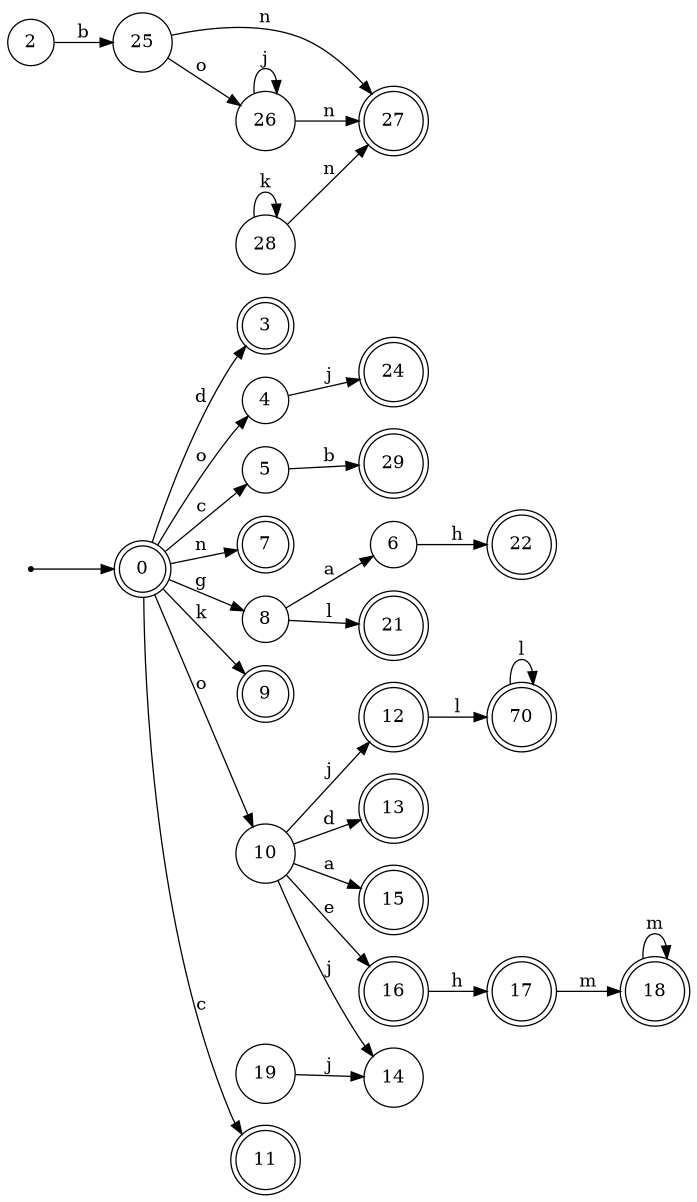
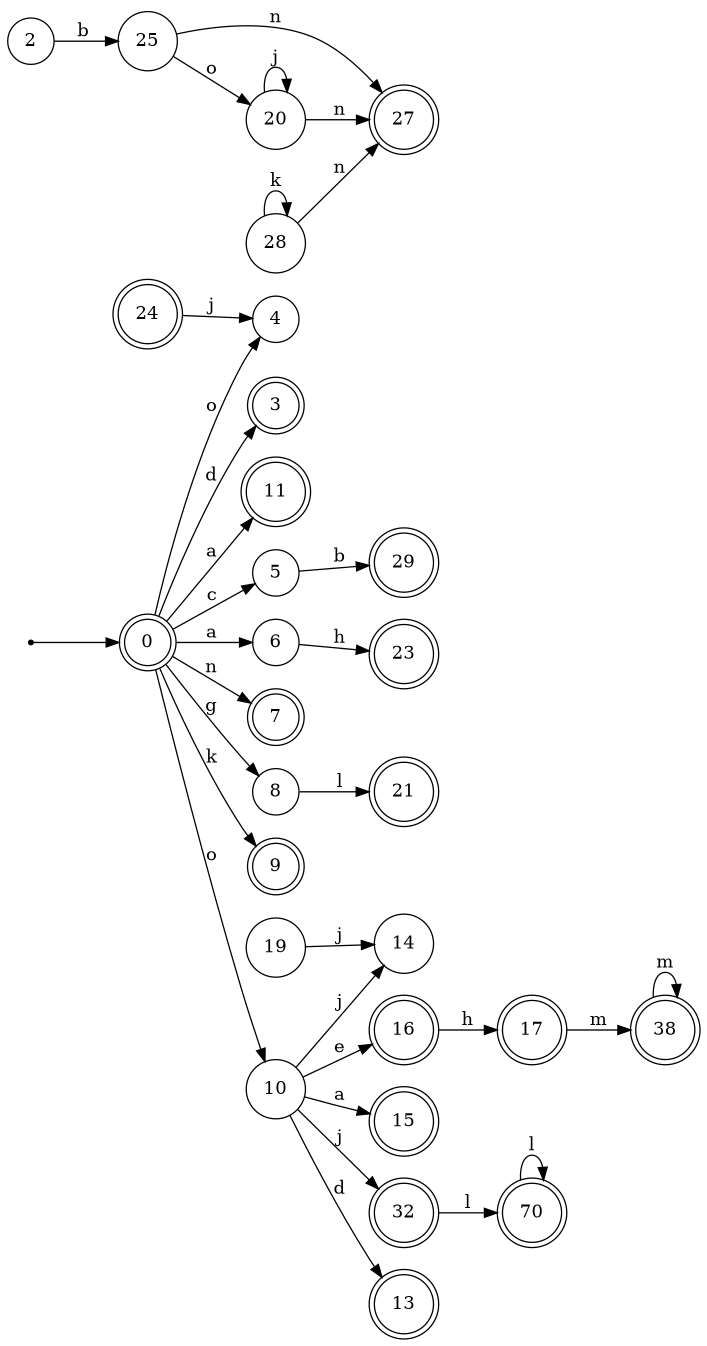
(266, 121) -> (276, 120)
(318, 389) -> (211, 317)
(522, 545) -> (404, 654)
(324, 585) -> (208, 642)
(394, 717) -> (404, 1213)
(655, 991) -> (665, 1030)
(201, 1005) -> (212, 552)
